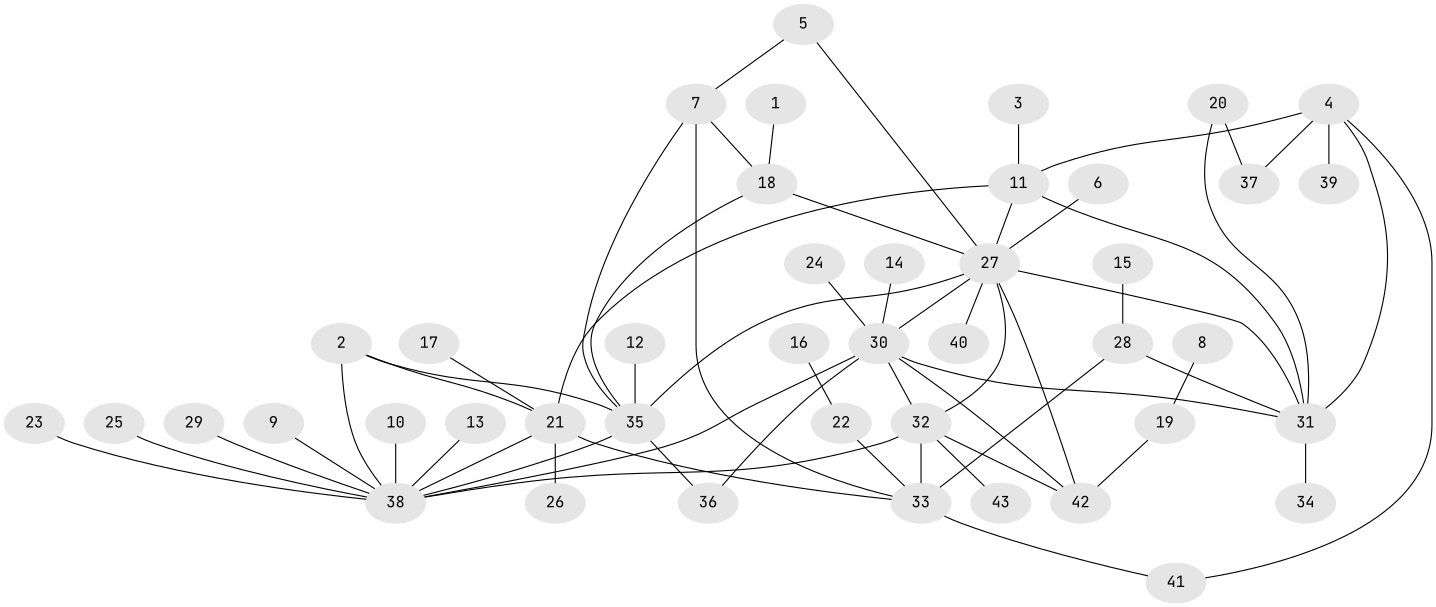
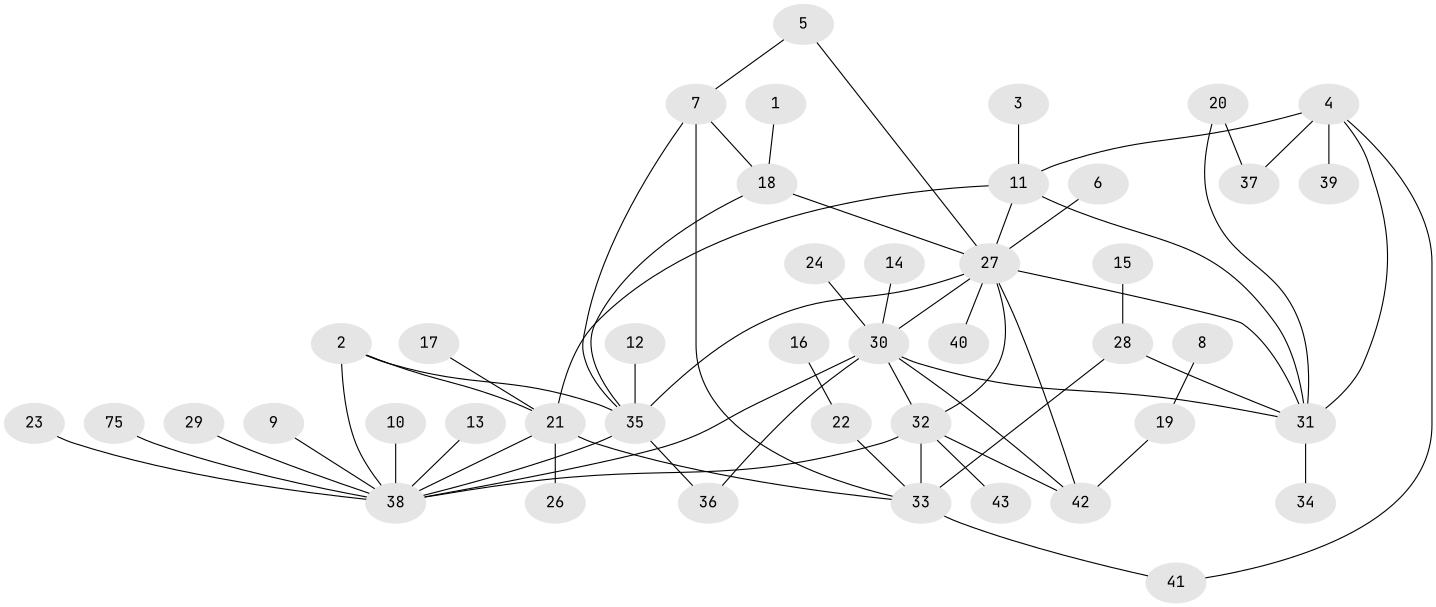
(114, 423) -> (114, 423)
